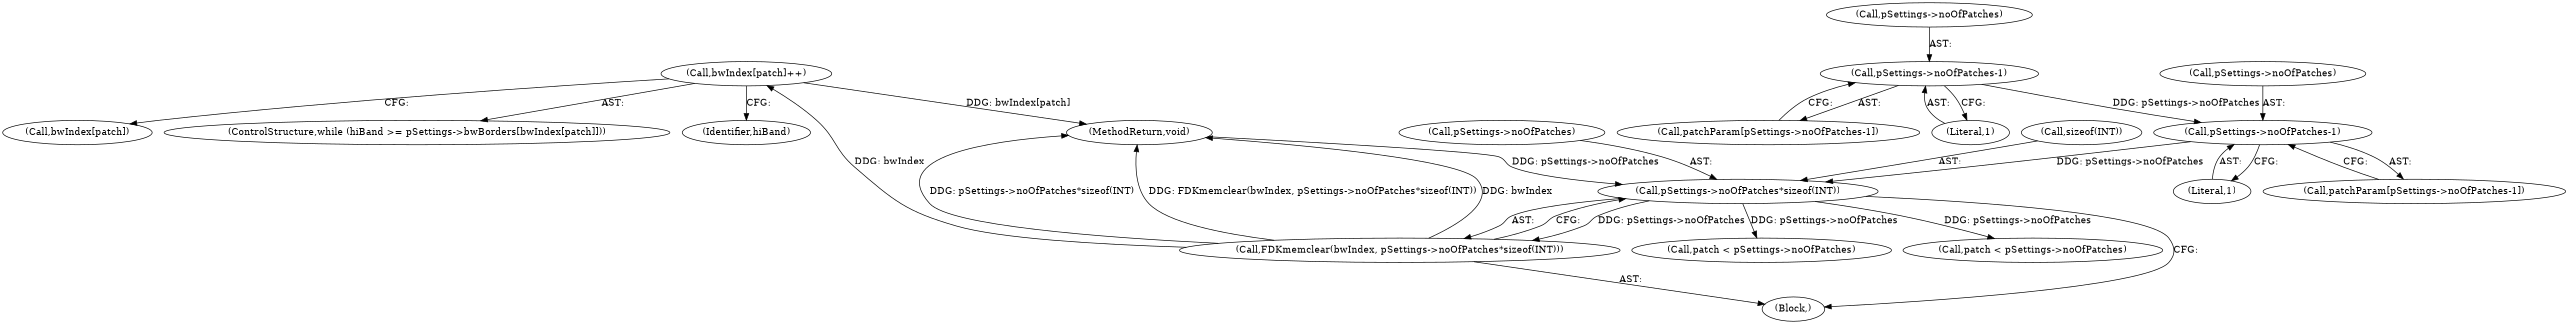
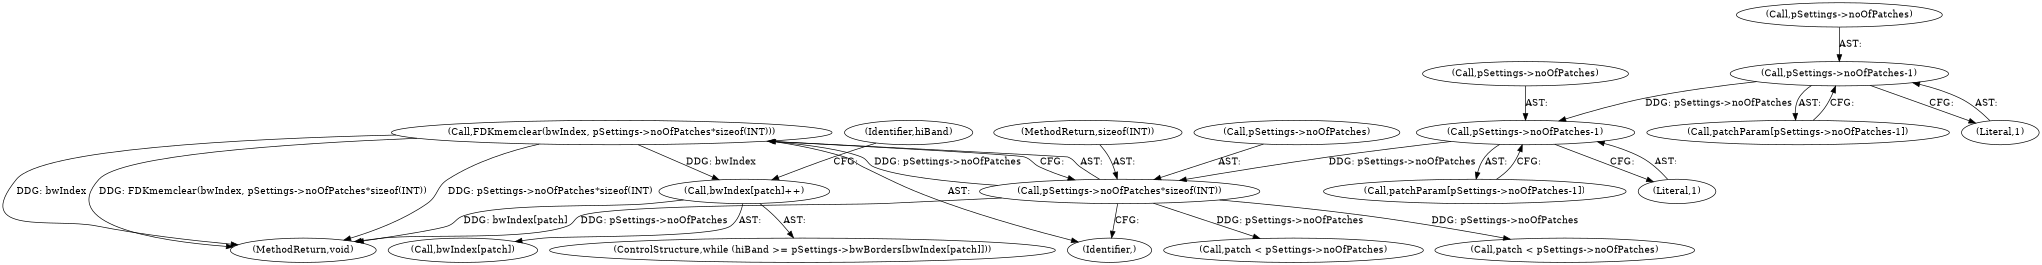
(746, 100) -> (827, 159)
(398, 103) -> (752, 221)
(2082, 133) -> (1088, 133)
(1414, 149) -> (679, 207)
(1793, 309) -> (1110, 250)
